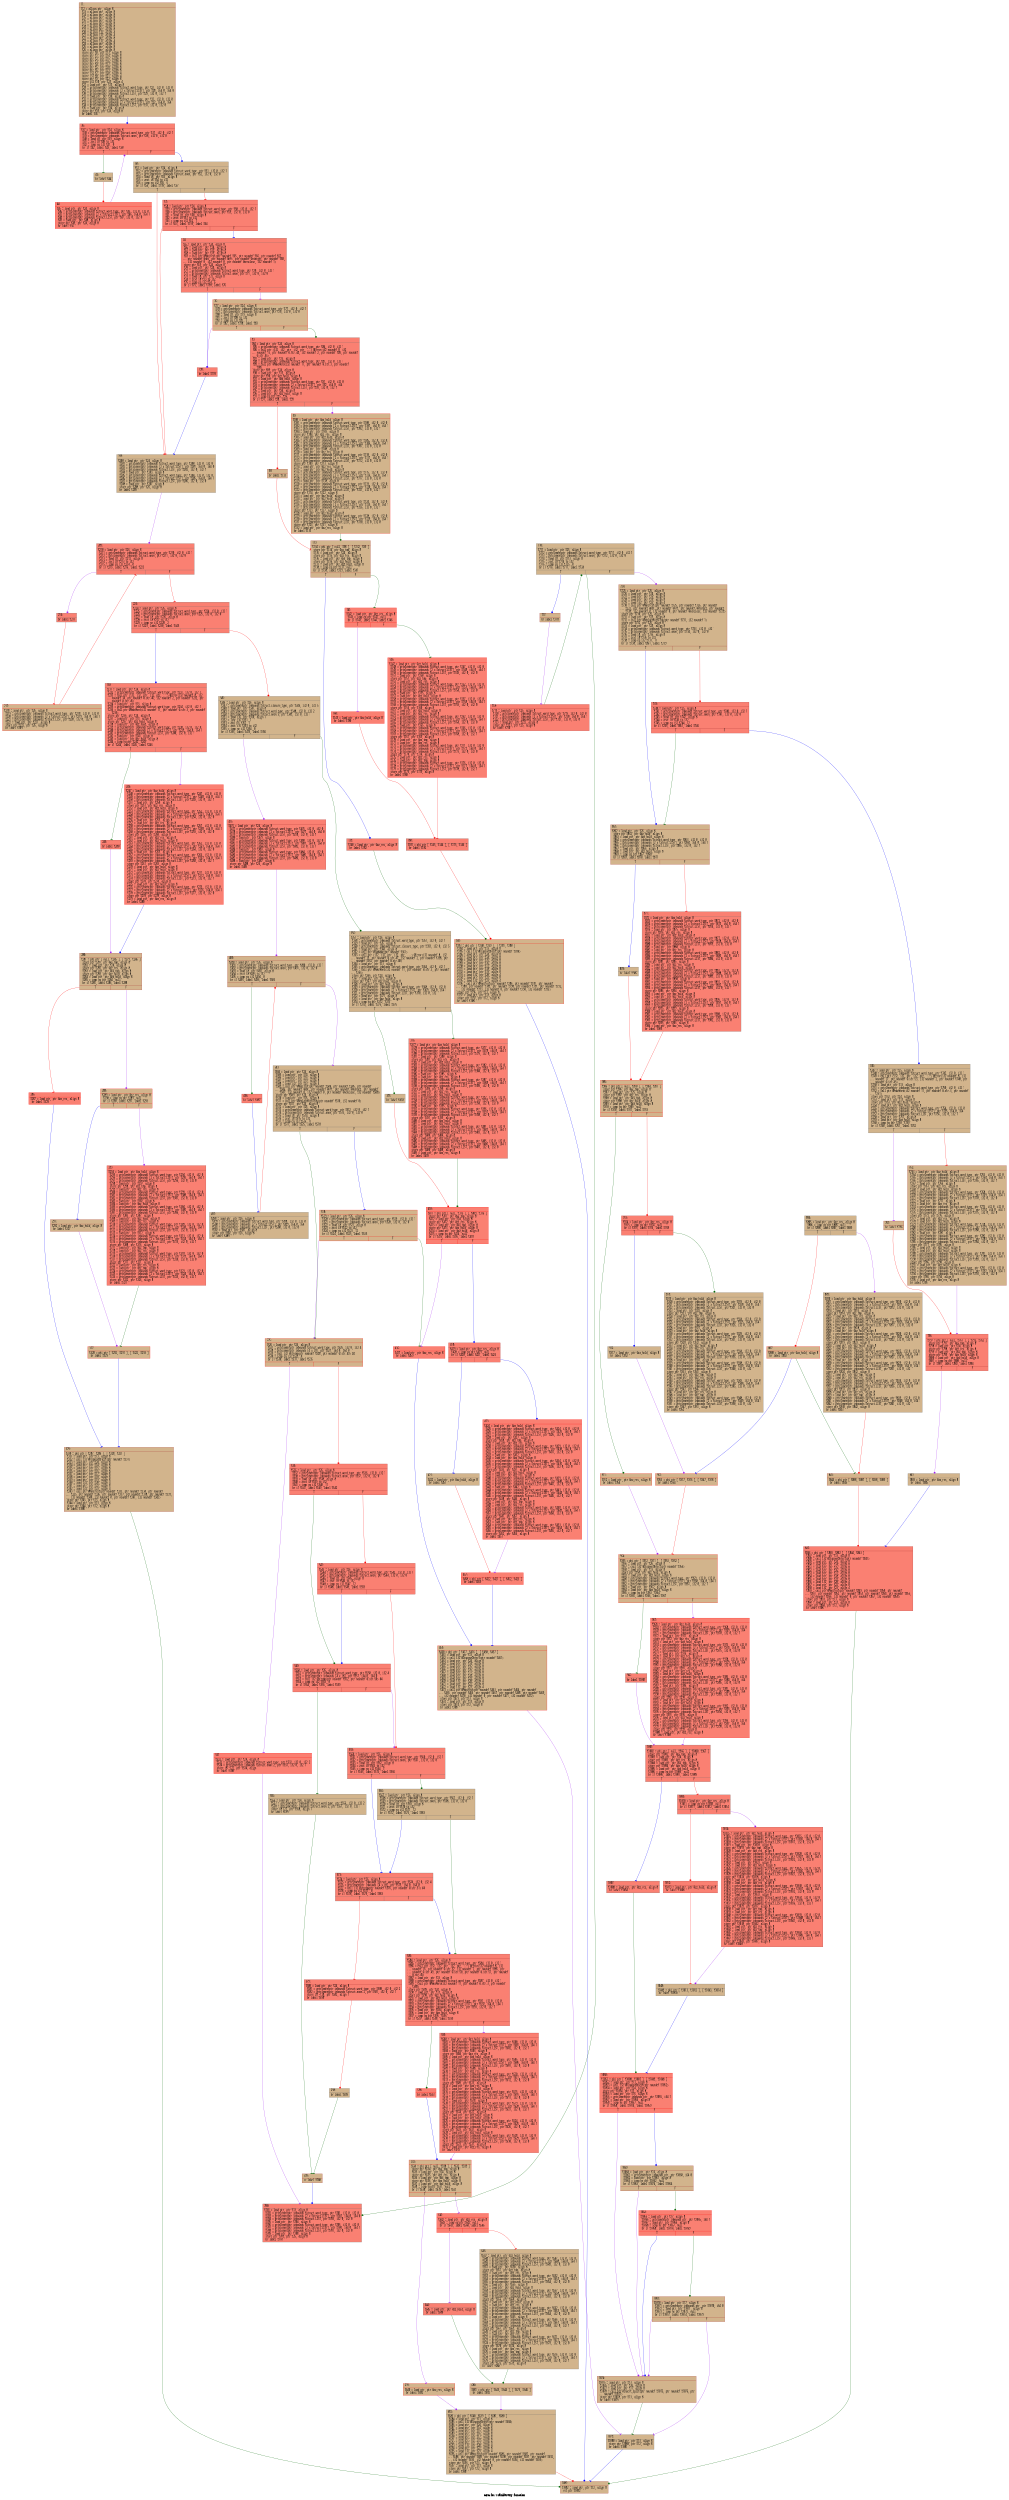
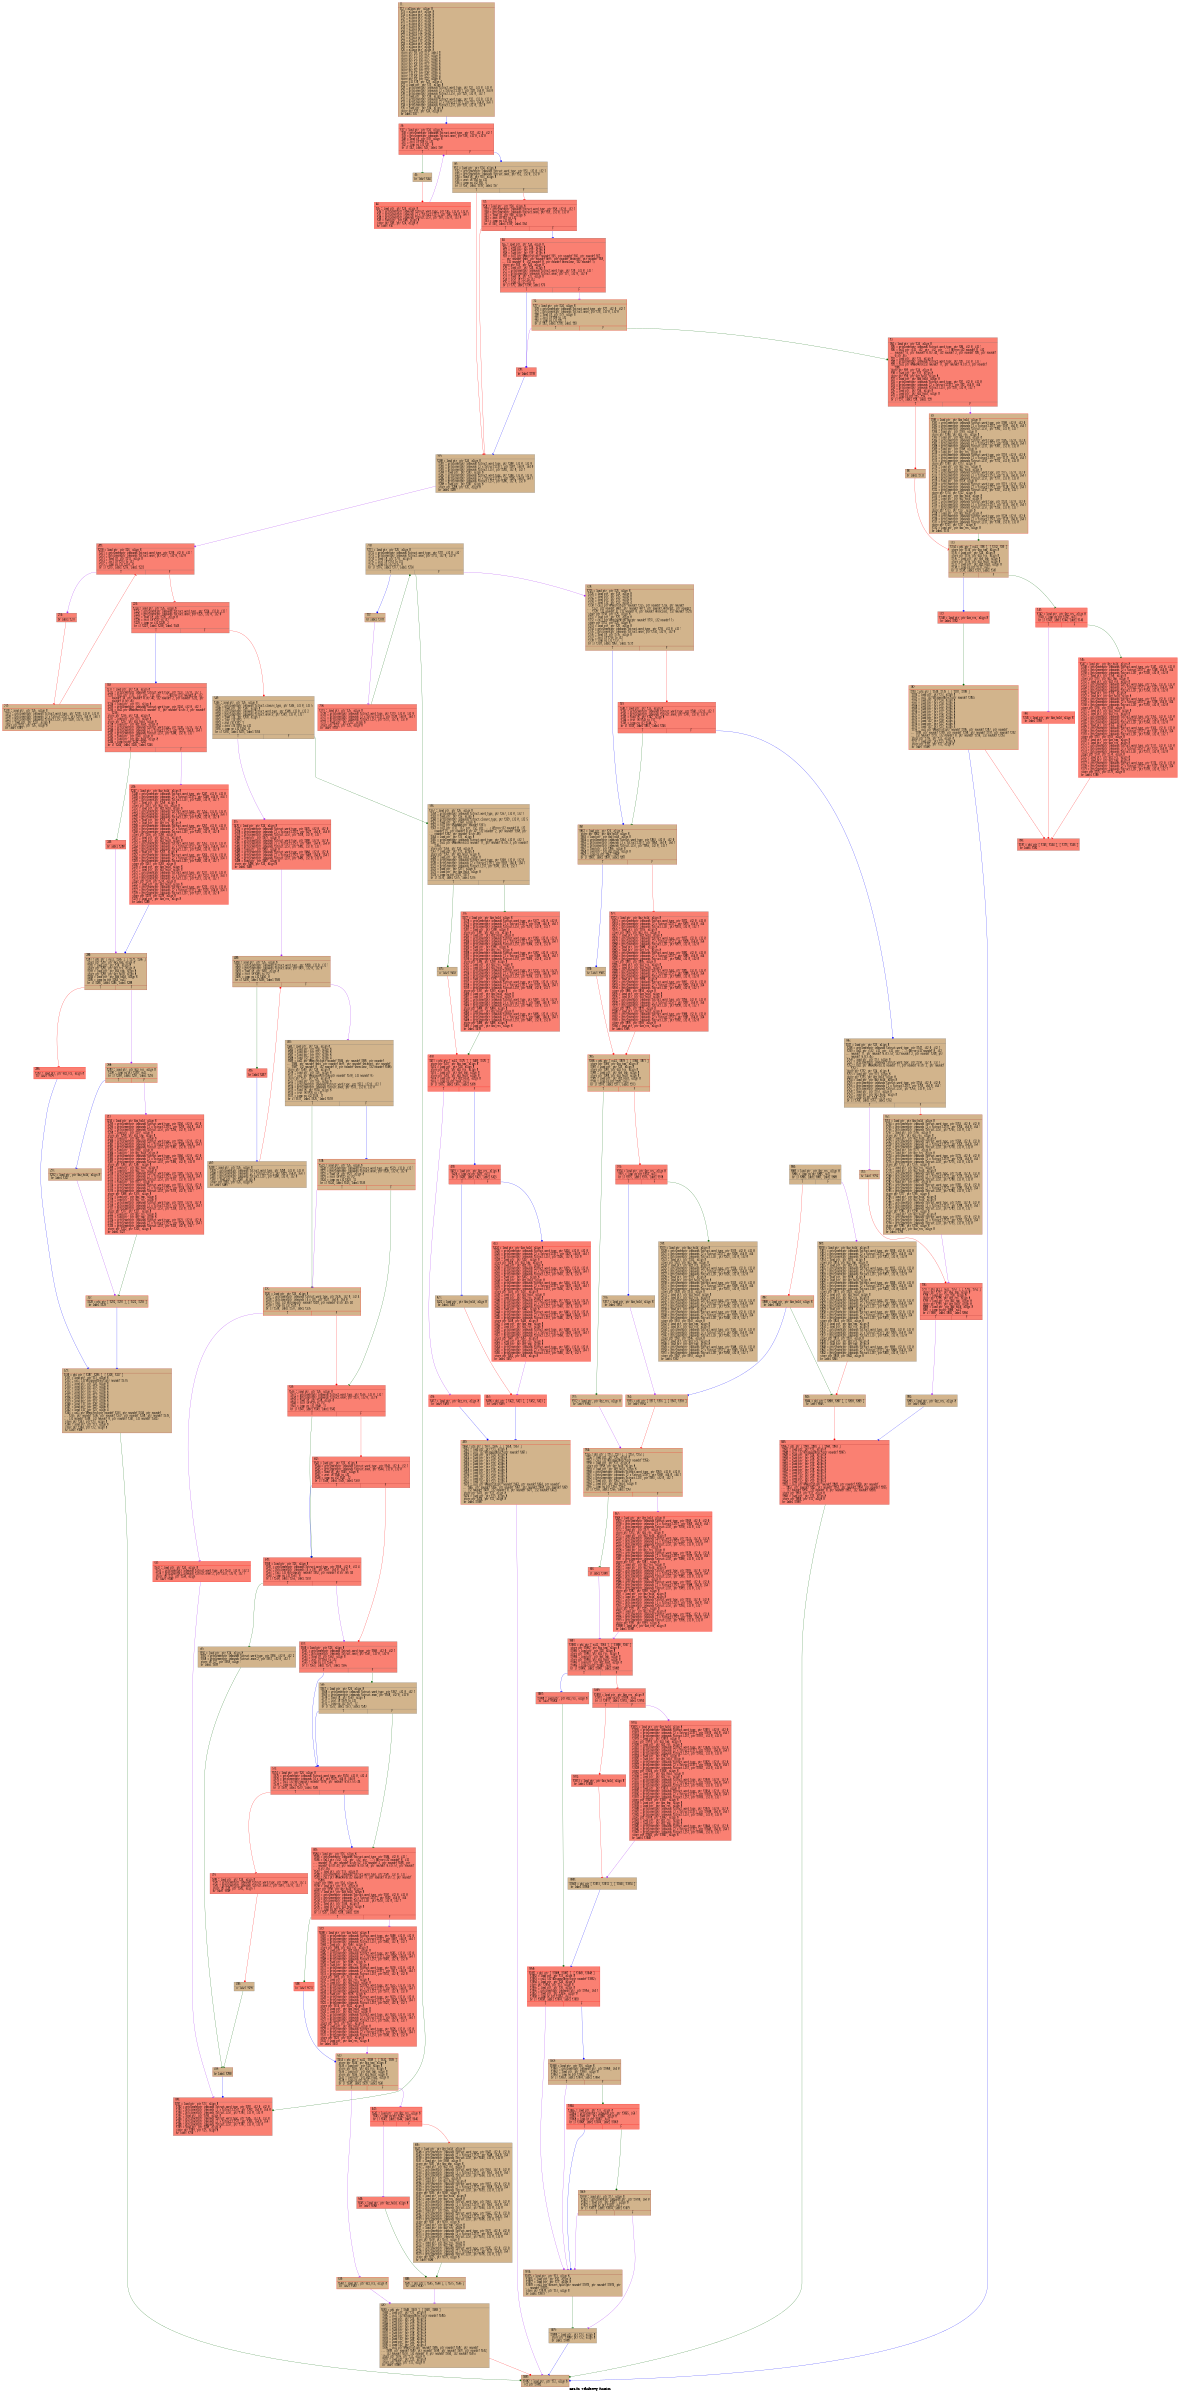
(101, 53) -> (420, 53)
(465, 894) -> (1014, 794)
(423, 1291) -> (385, 1291)
(575, 2070) -> (518, 1941)
